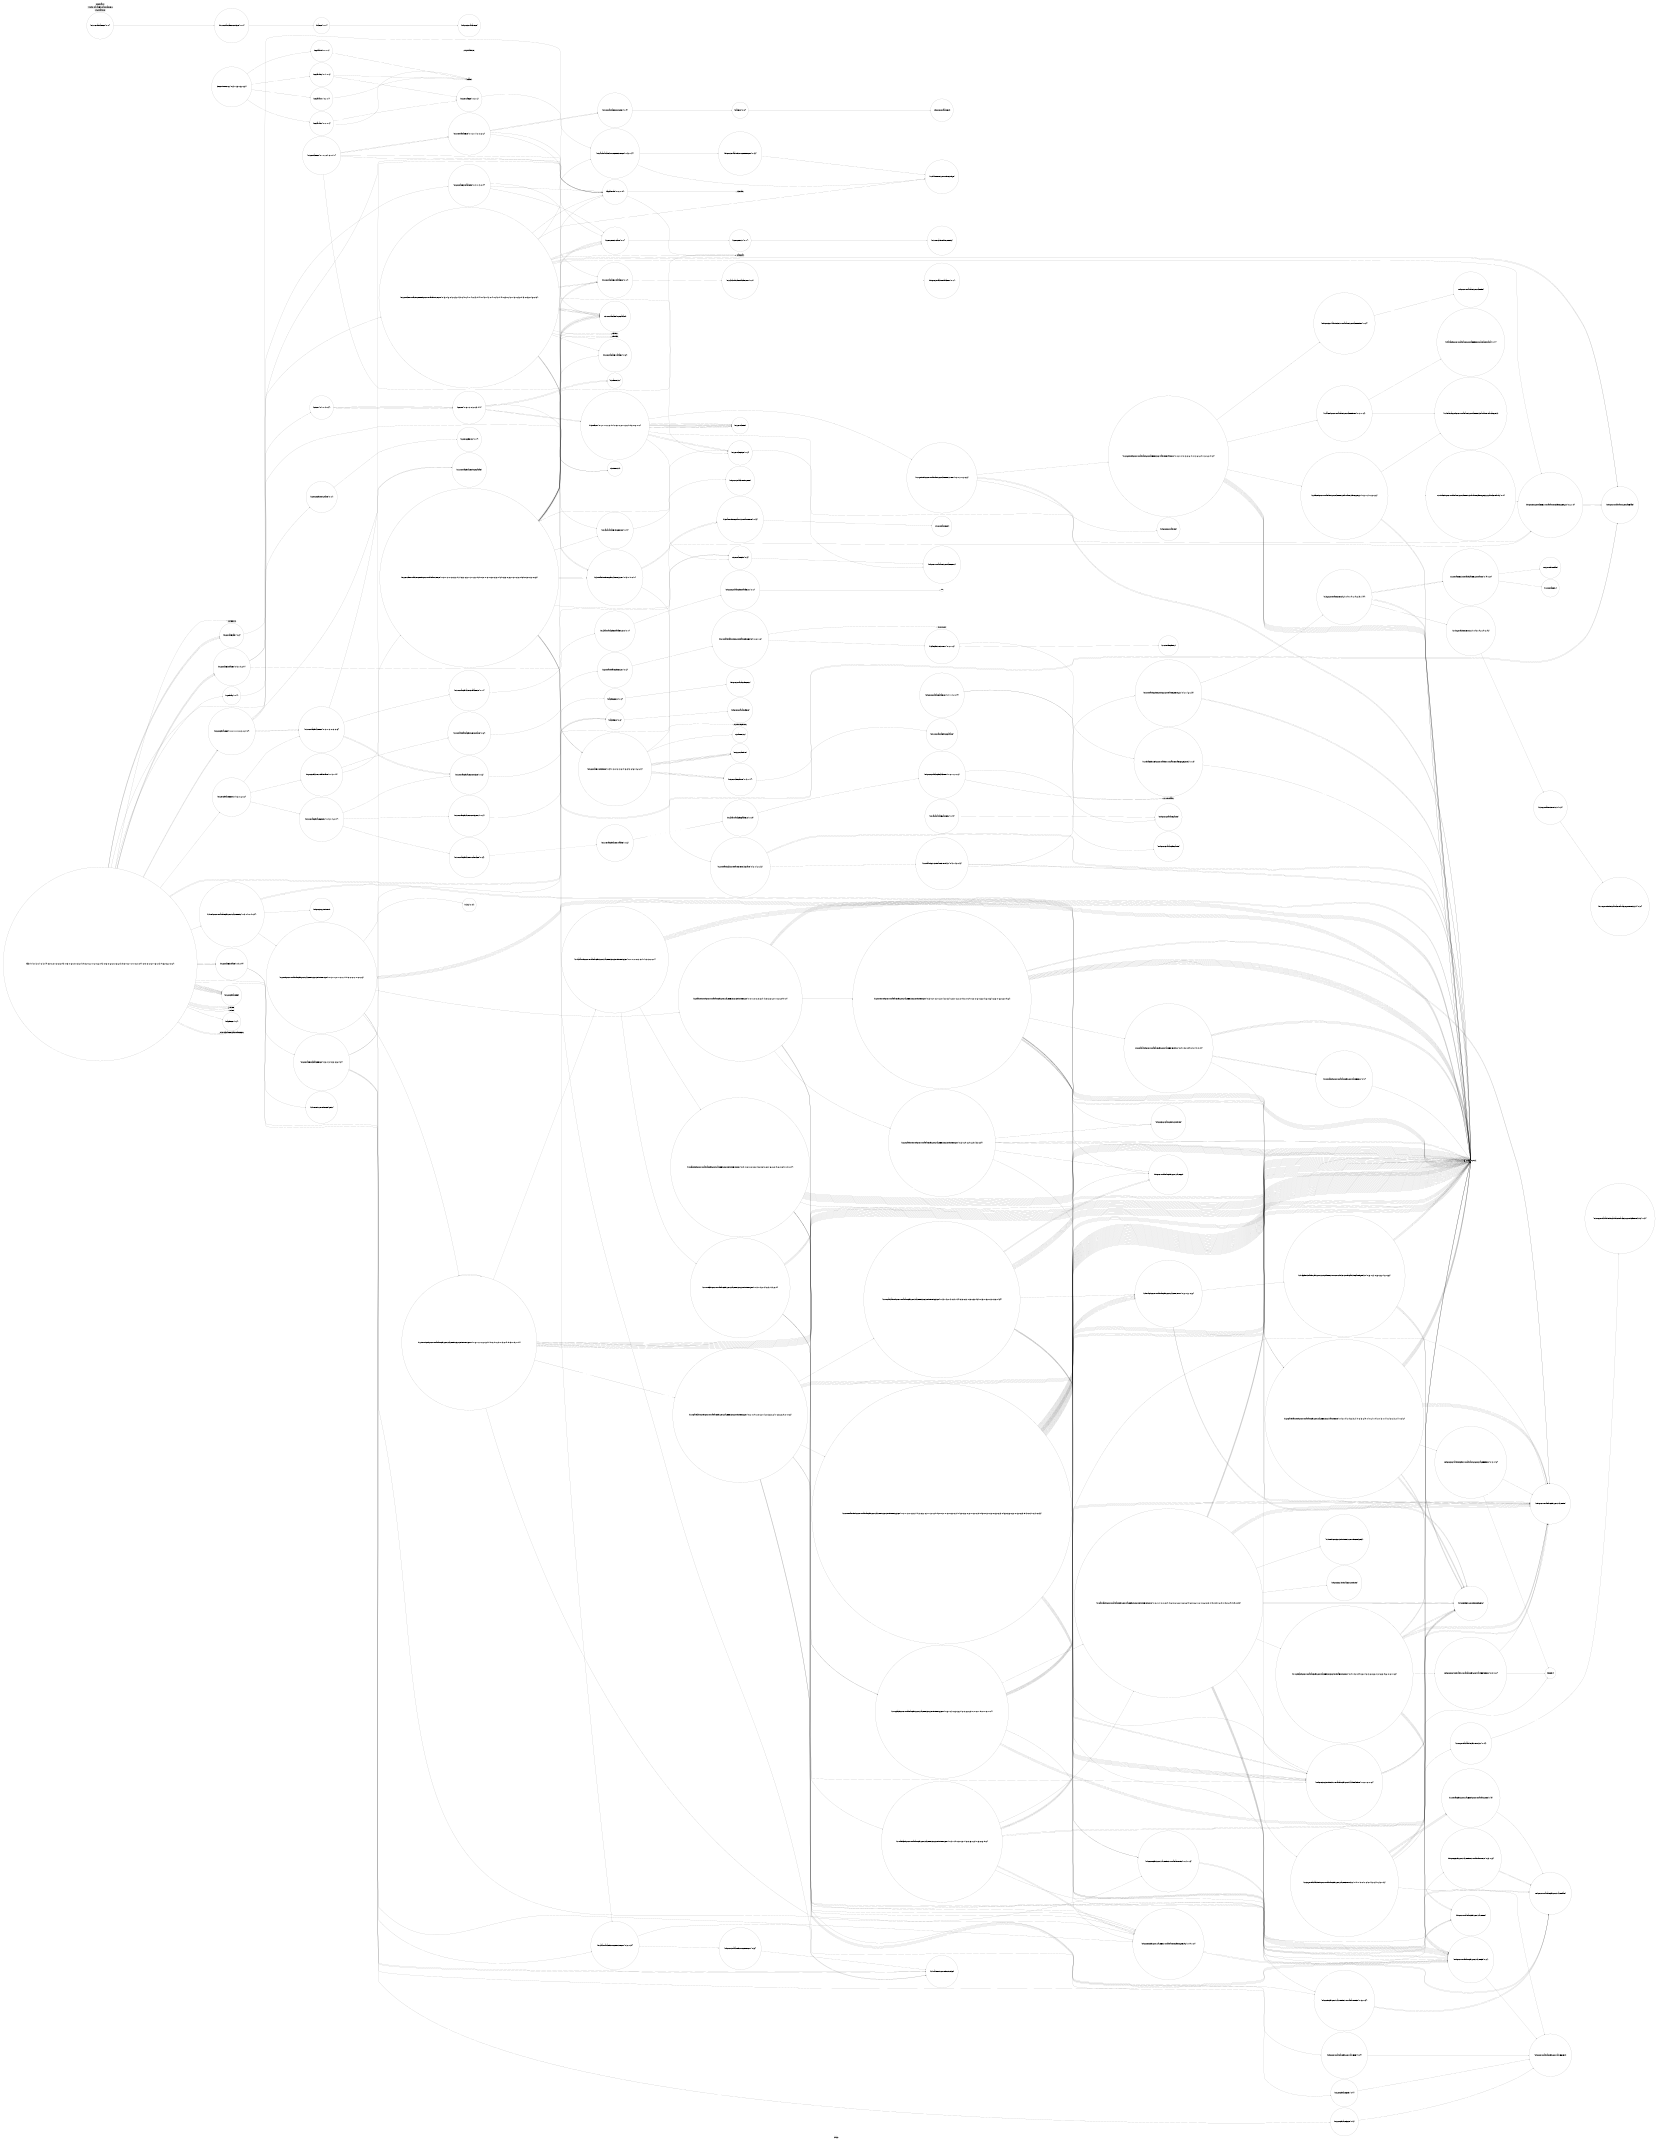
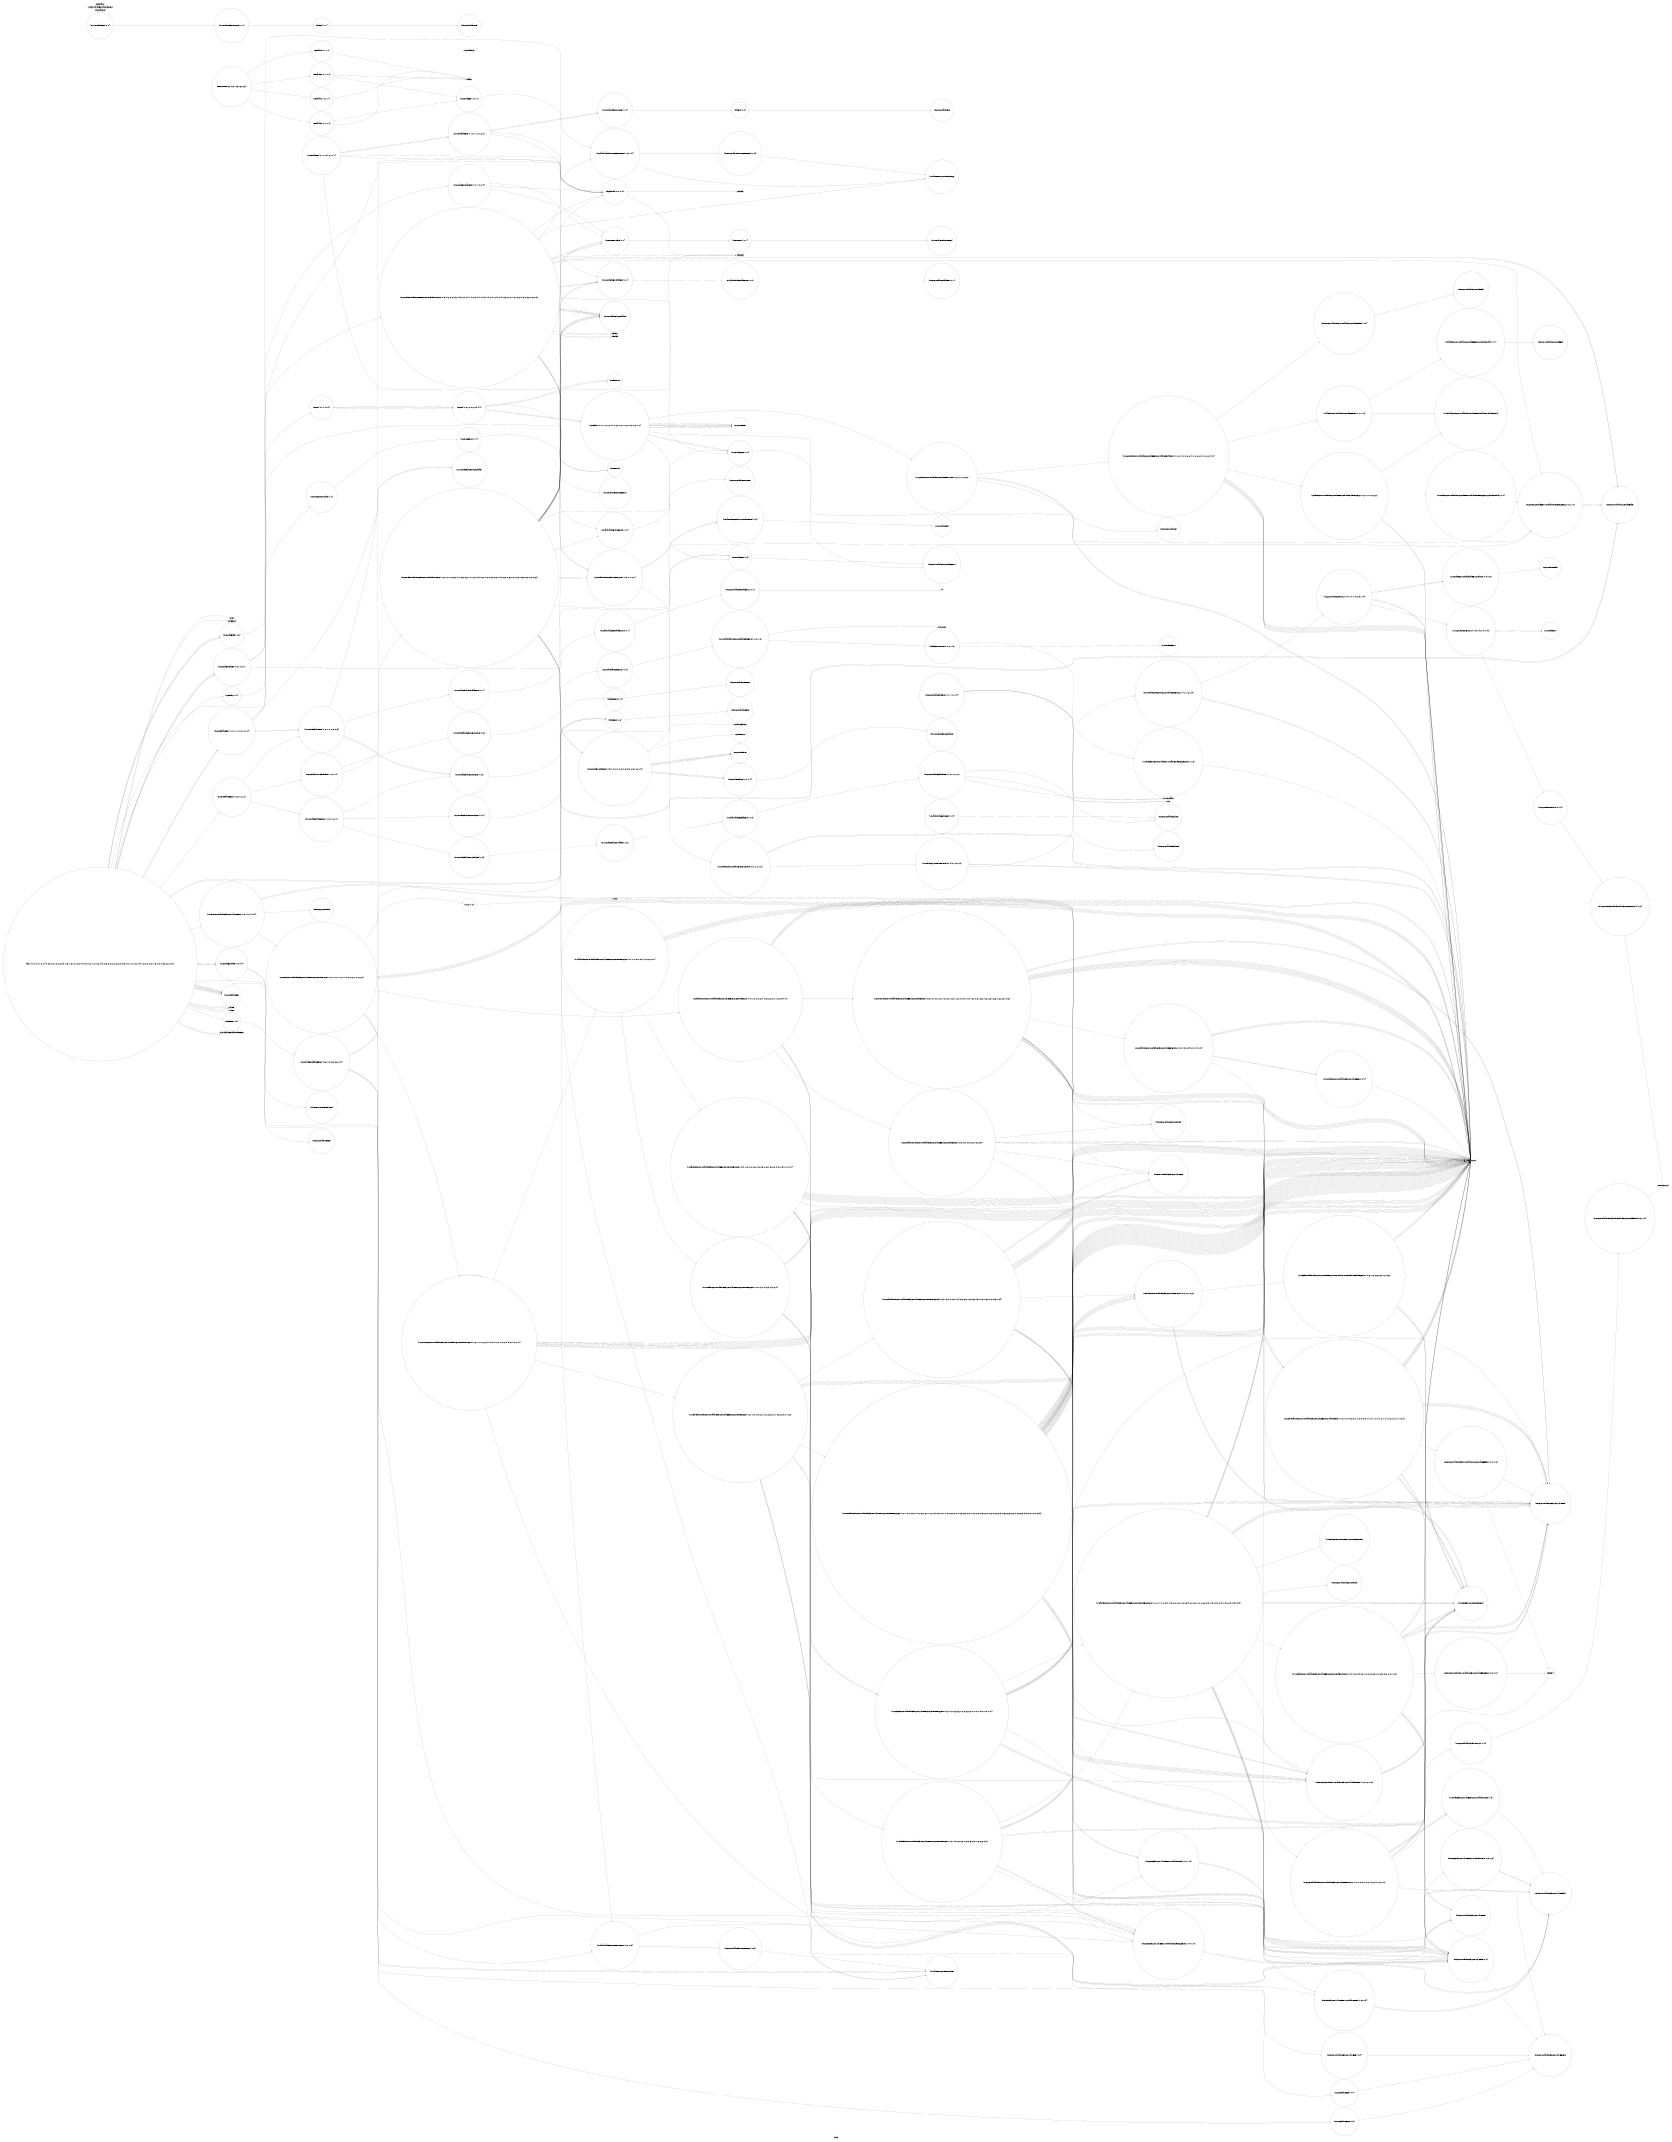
none -> (1550, 342)
(615, 355) -> none
none -> (615, 493)
(1550, 588) -> none
none -> (232, 618)
none -> (1550, 631)
none -> (1168, 802)
none -> (615, 899)
none -> (322, 1141)
none -> (1663, 1186)
